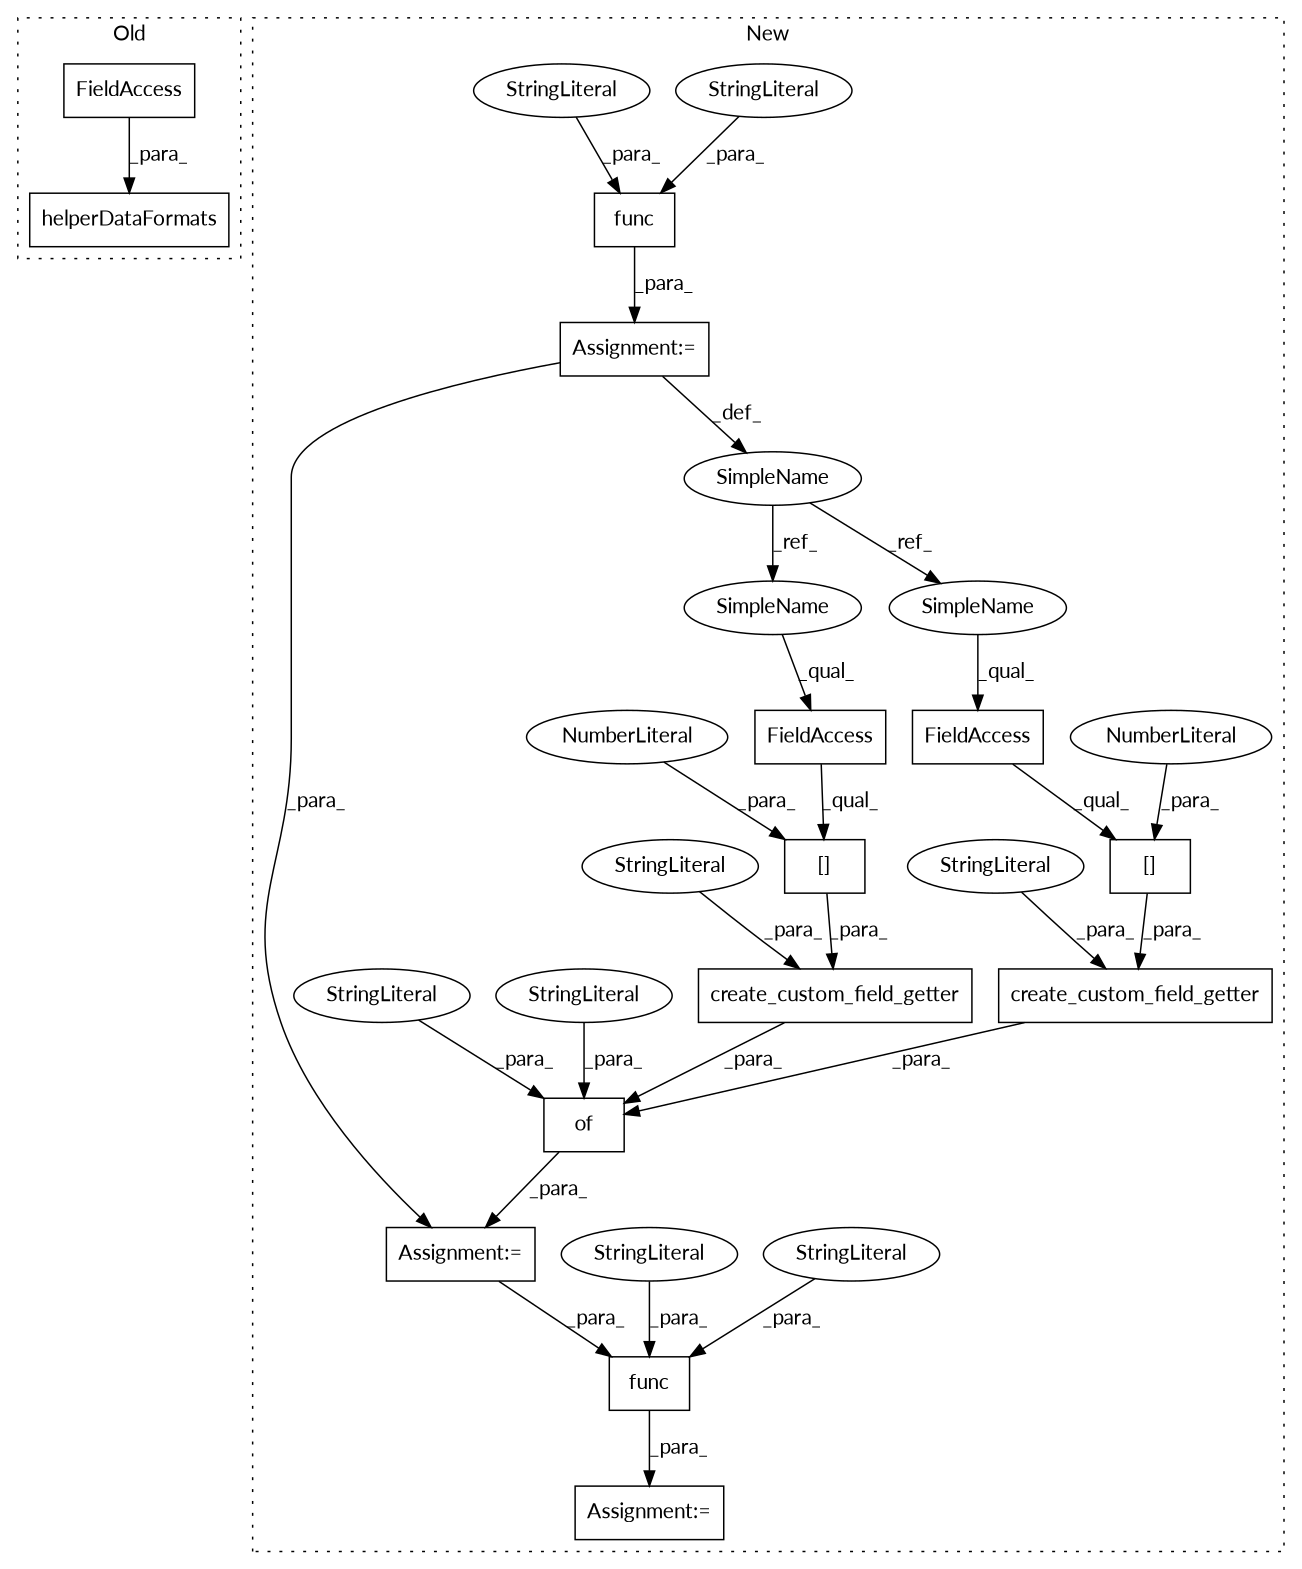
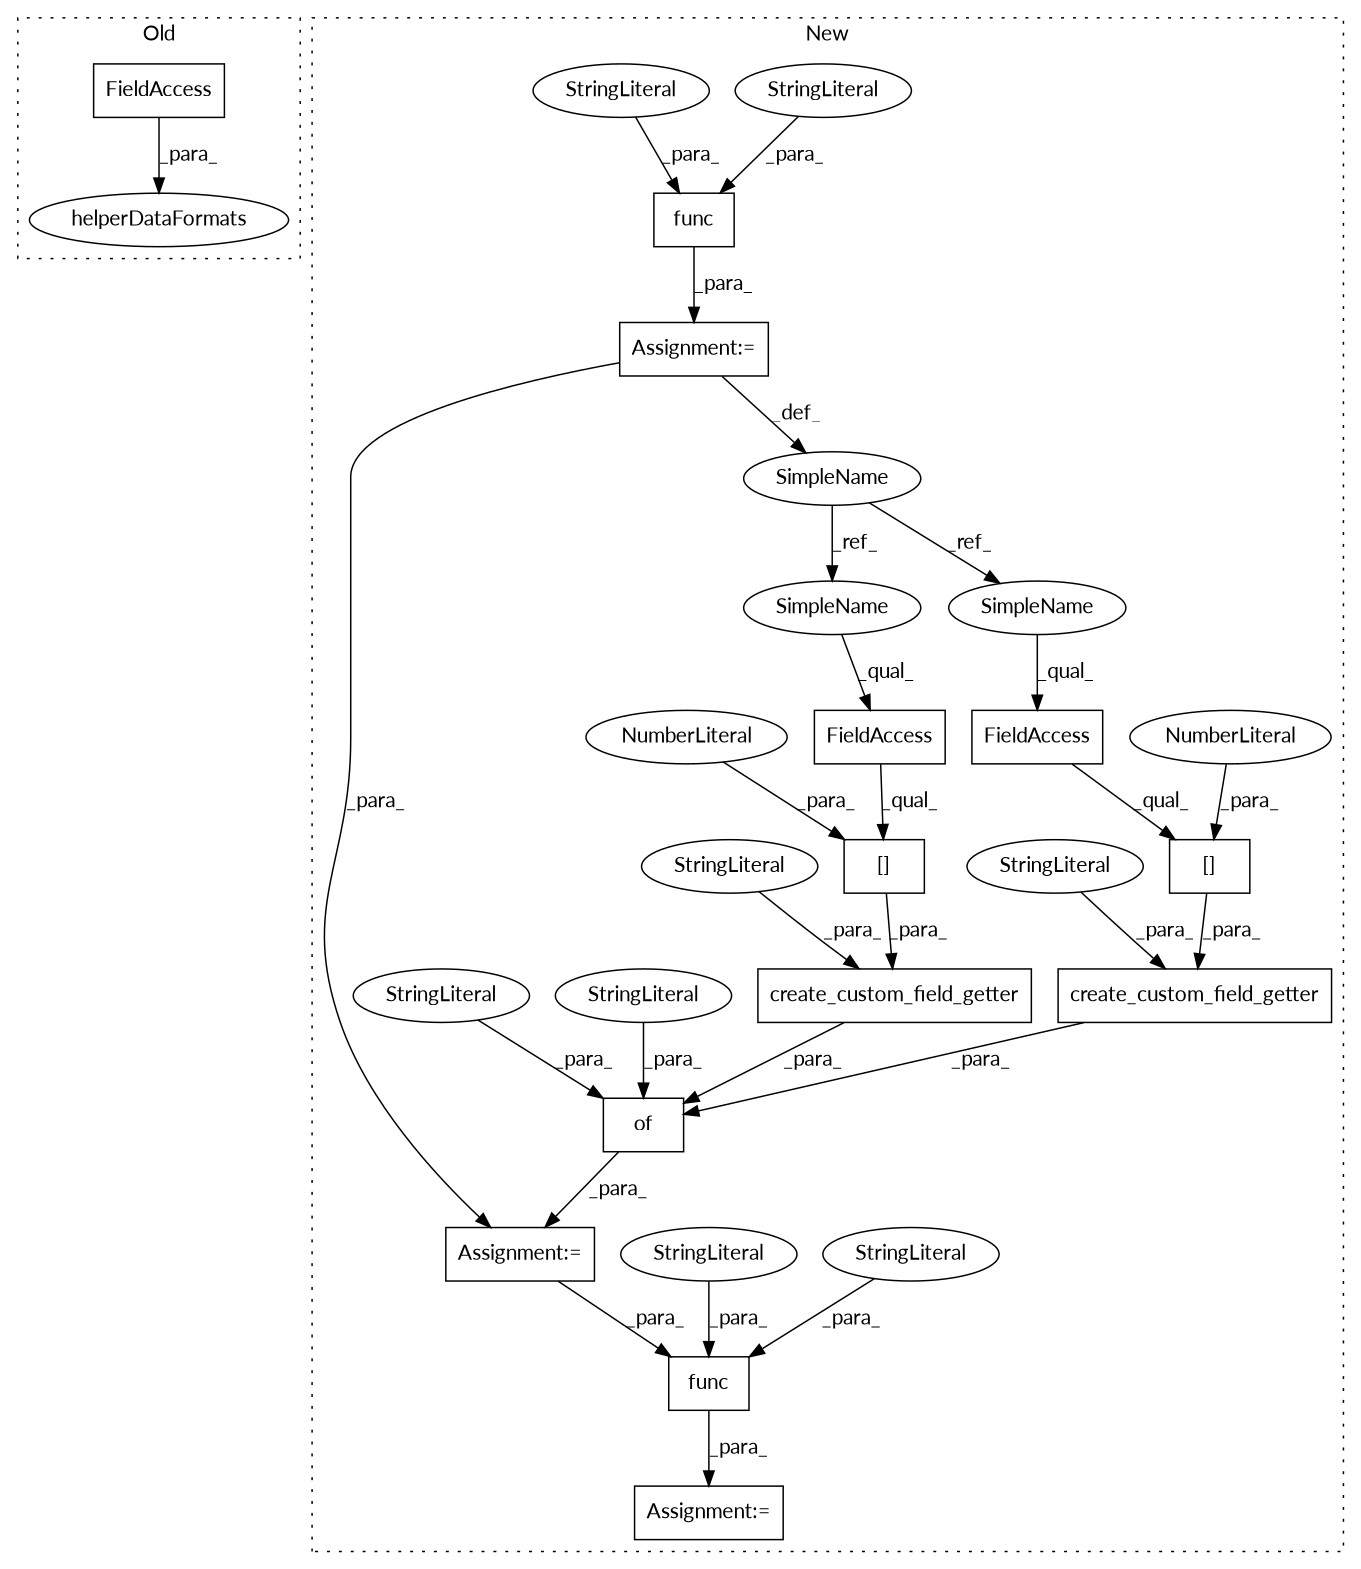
(129, 220) -> (159, 220)
